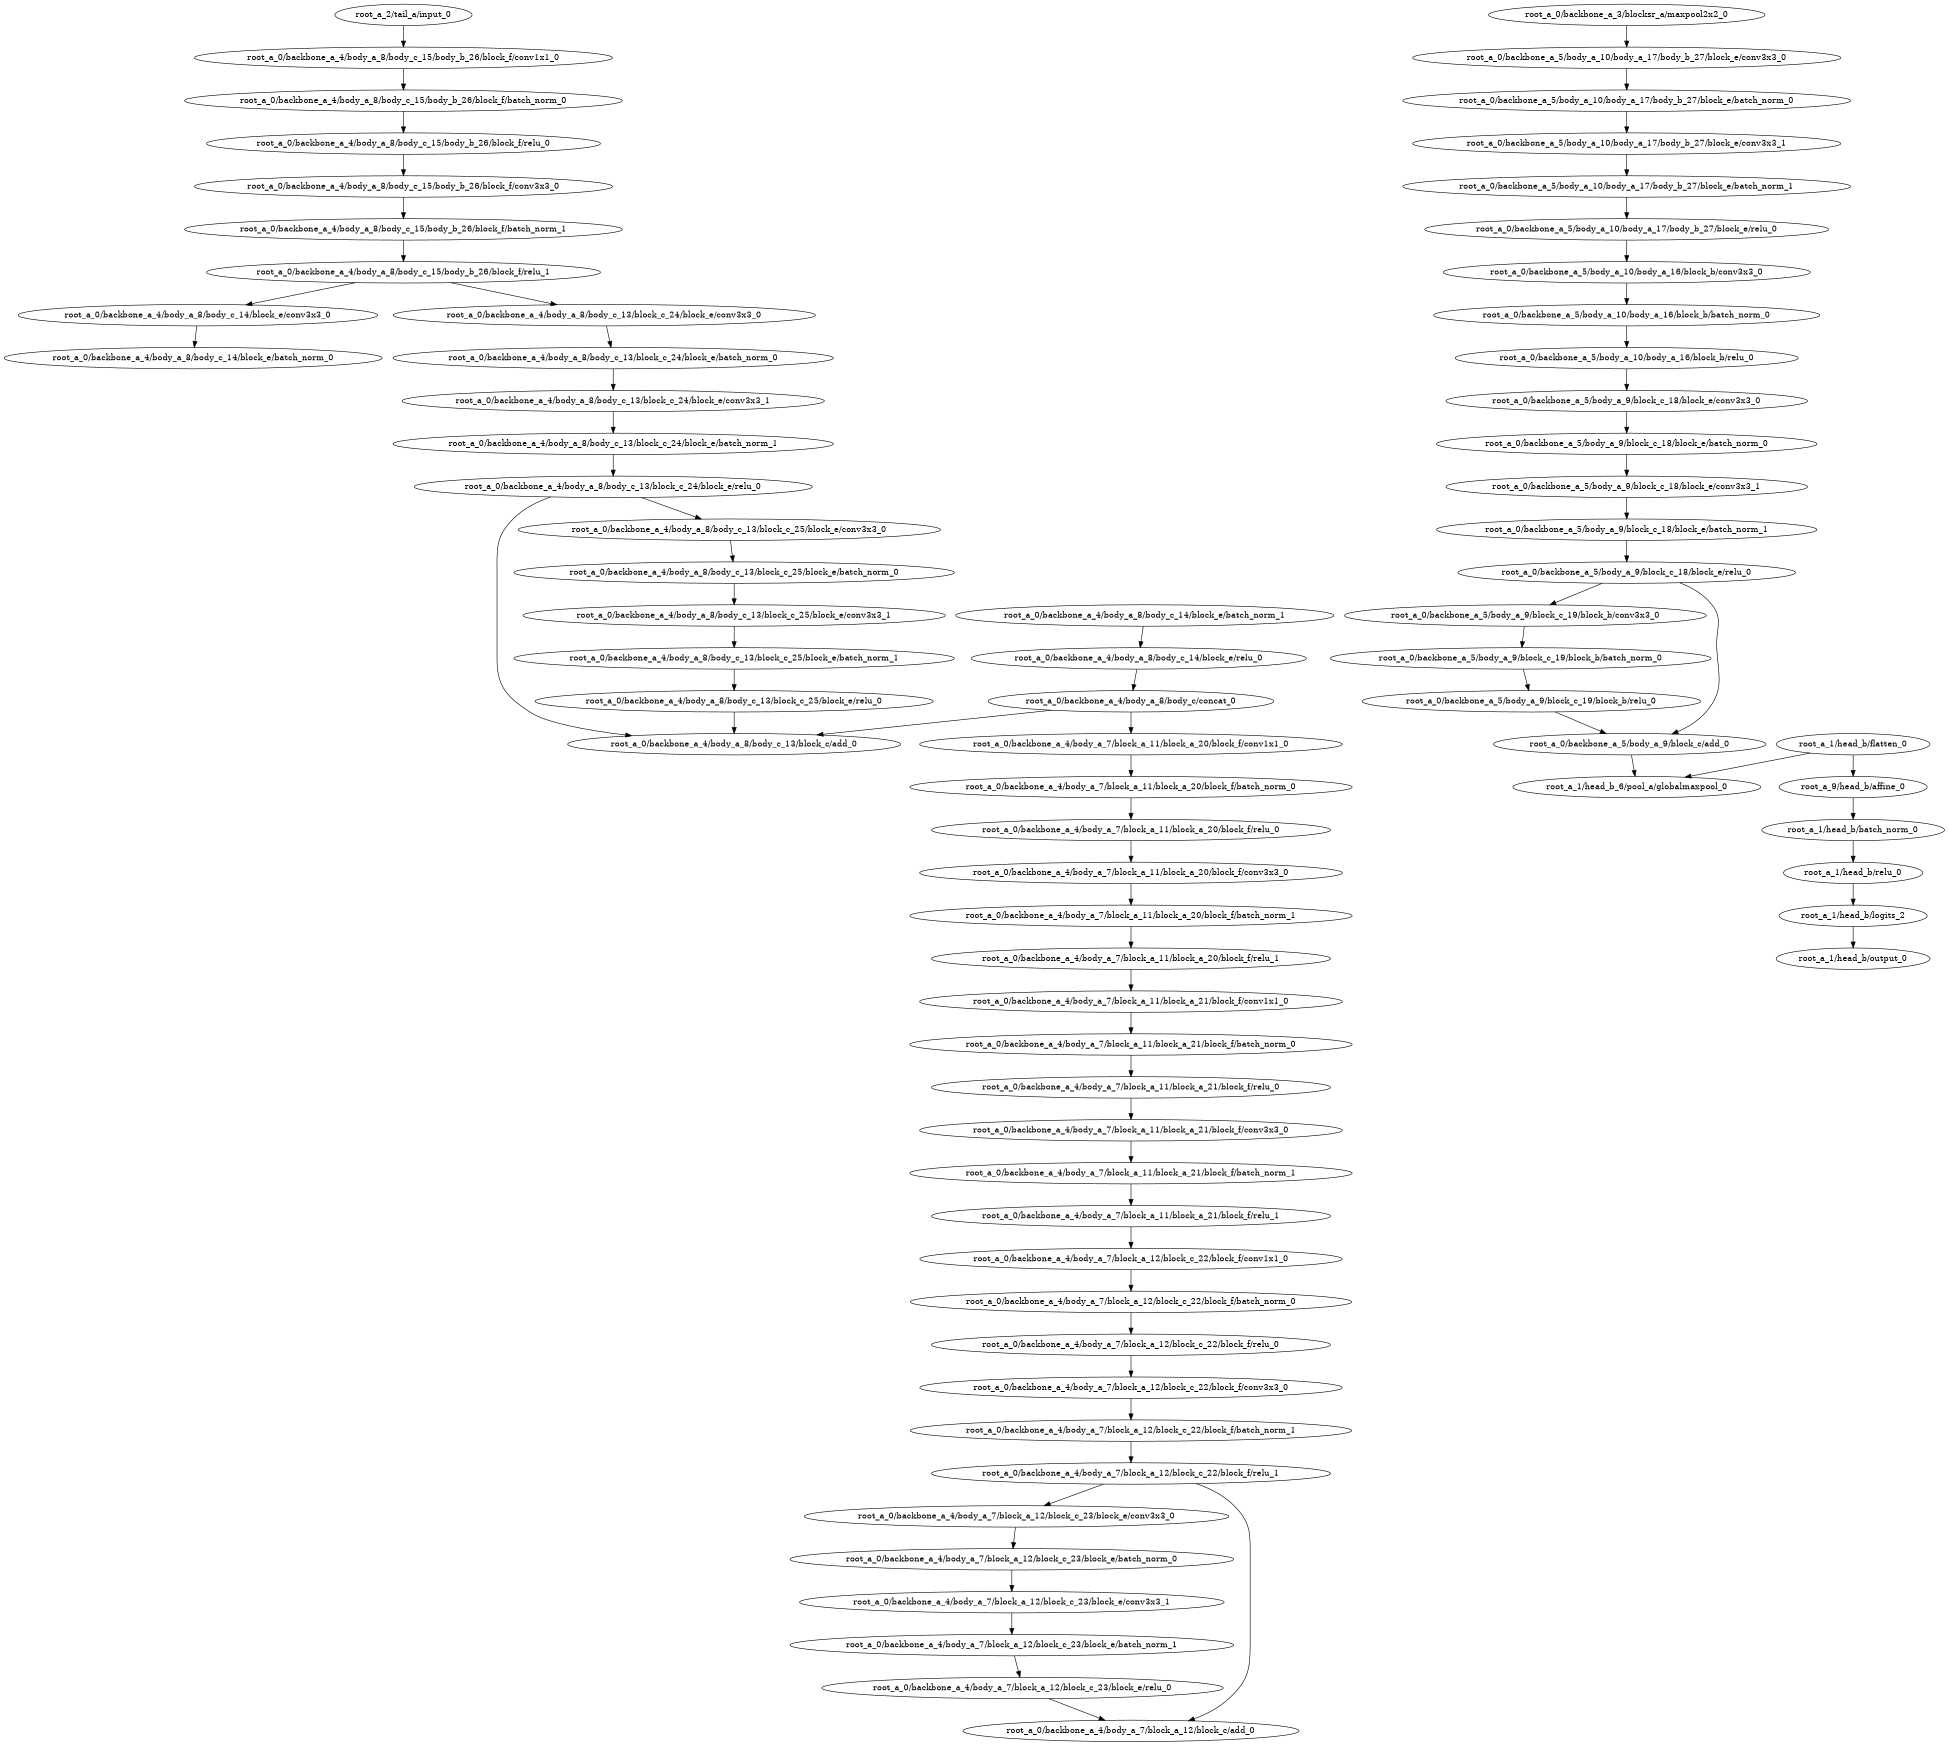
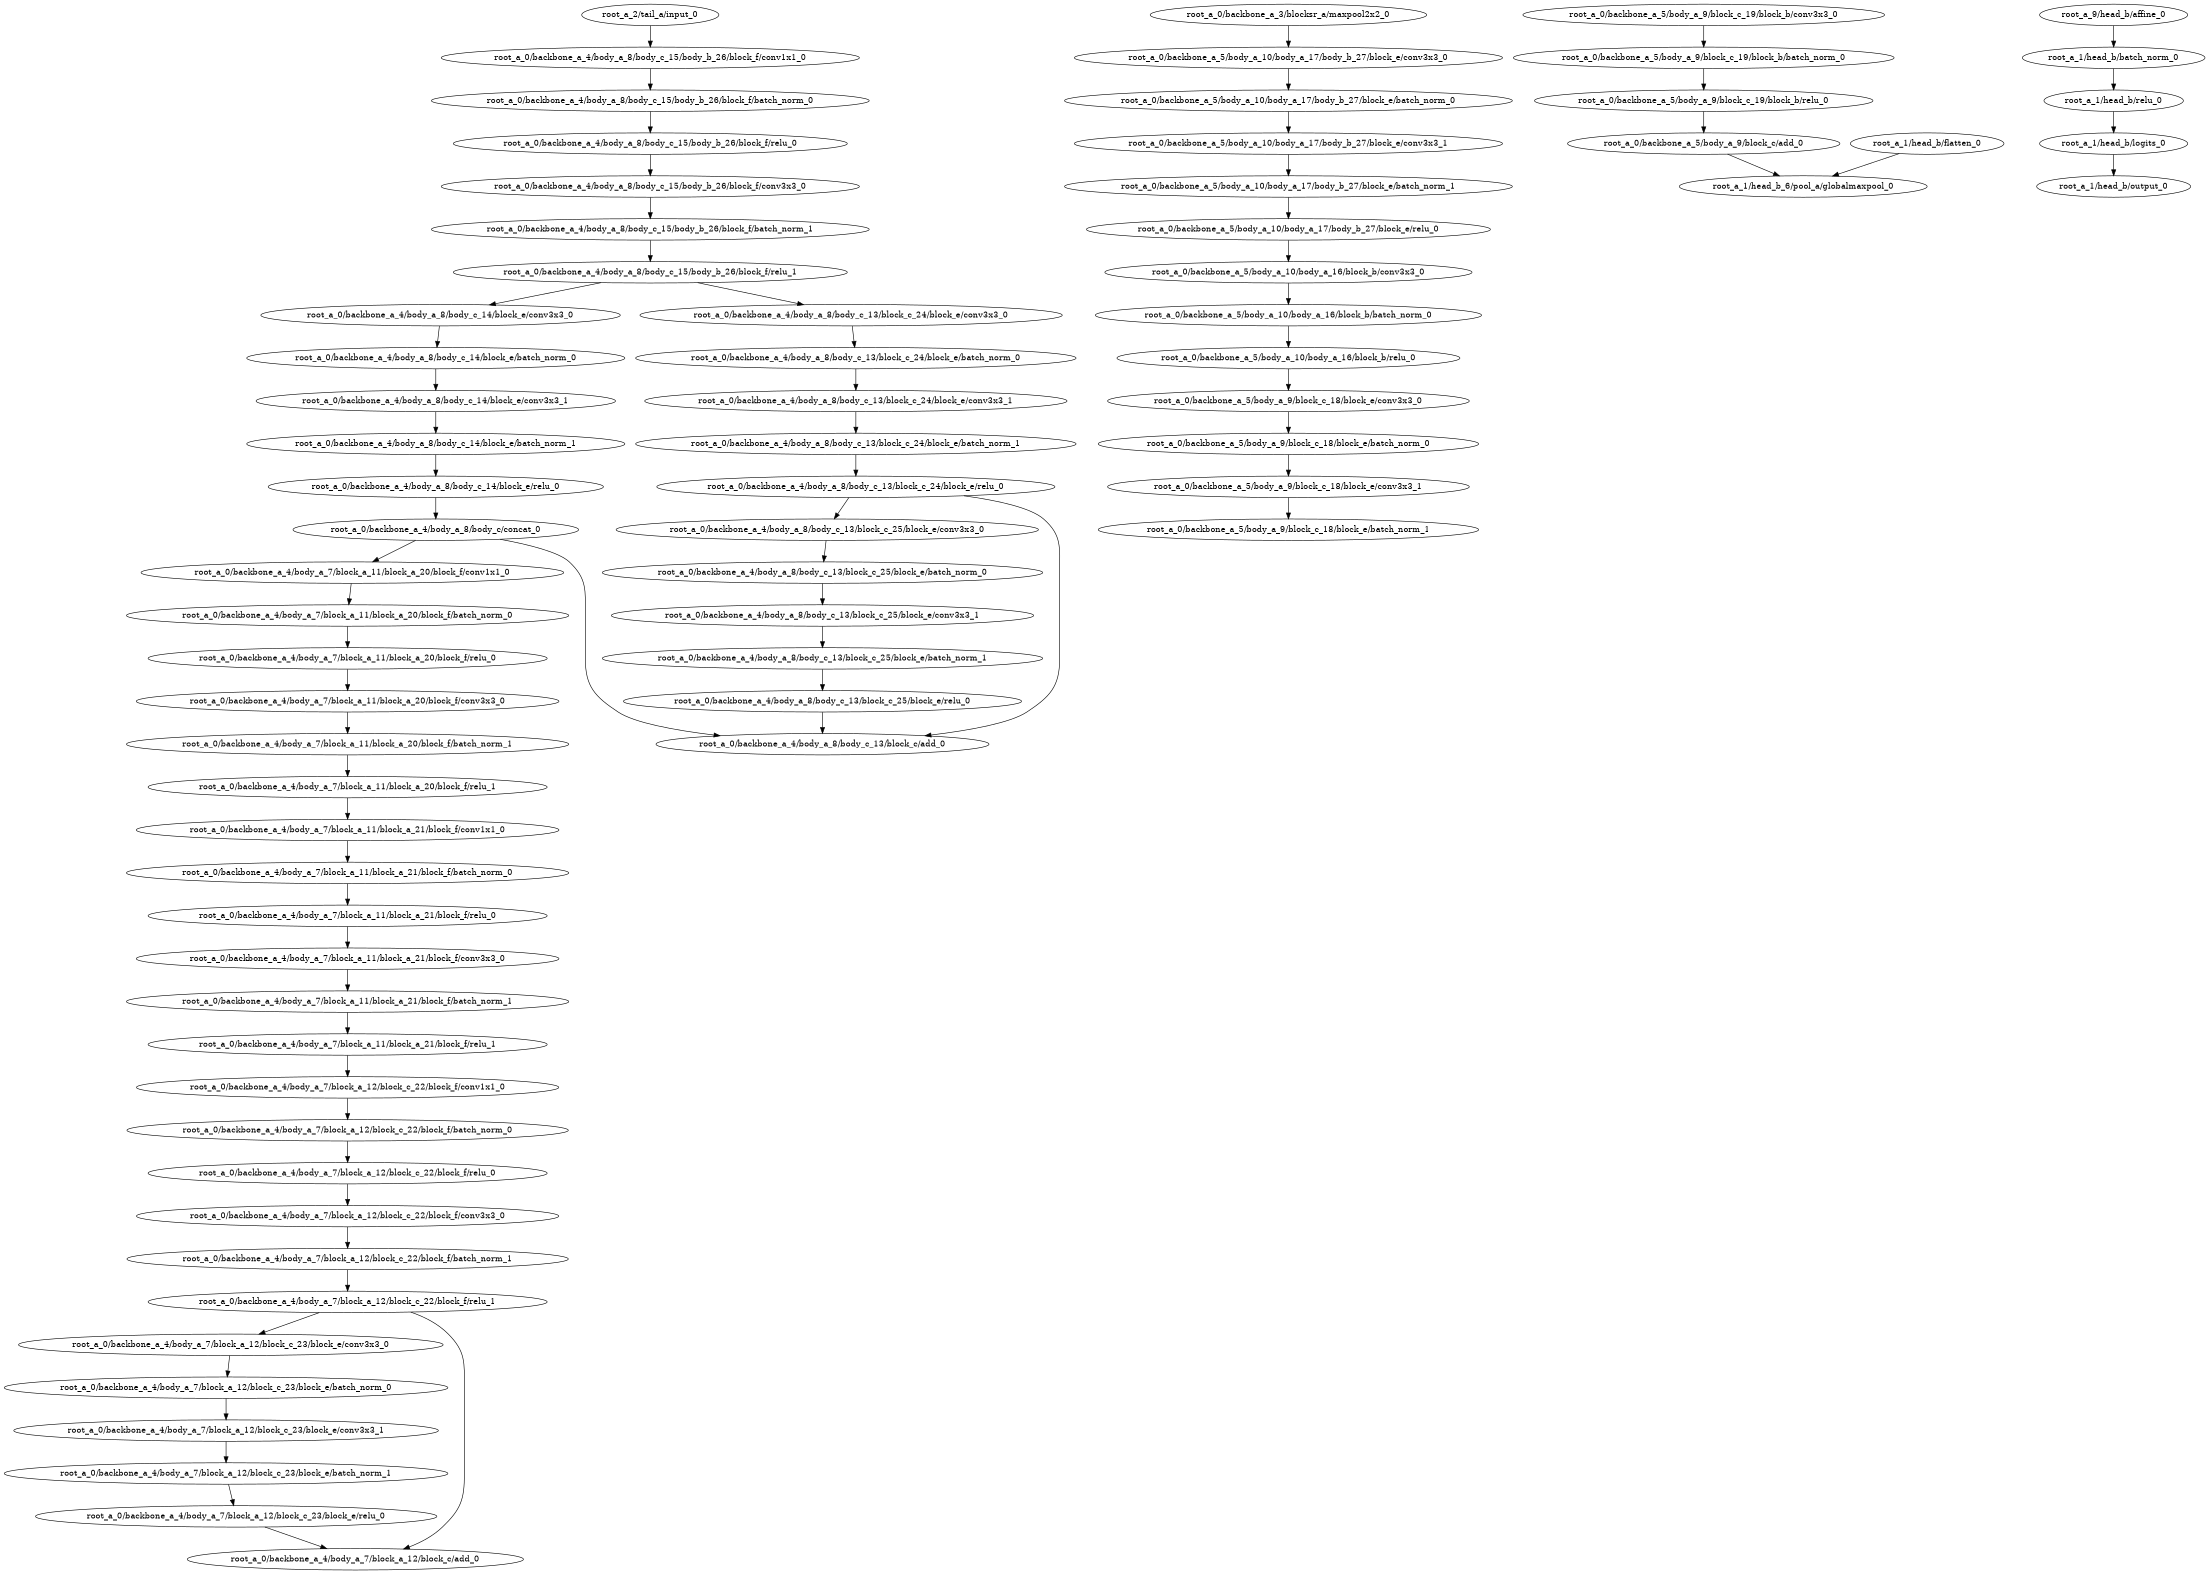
none -> (436, 401)
(1627, 573) -> none
(1853, 763) -> none
(1853, 916) -> (2114, 144)
